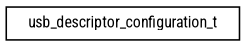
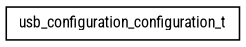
(123, 23) -> (123, 23)
